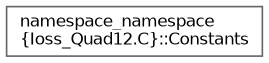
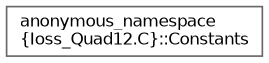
(134, 31) -> (134, 31)
